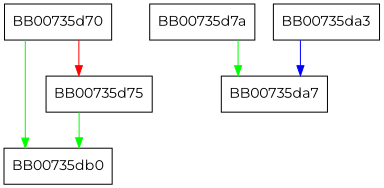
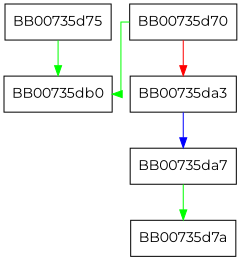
(79, 53) -> (183, 53)
(238, 53) -> (183, 197)
